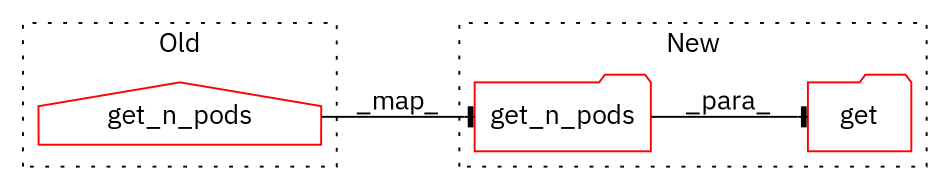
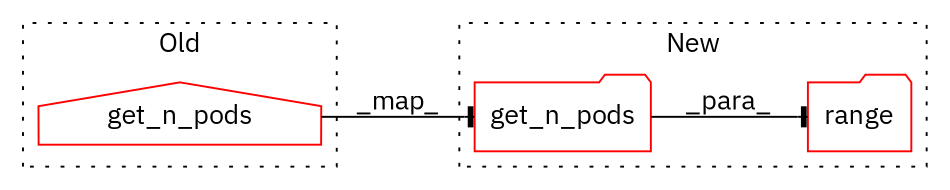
(860, 117) -> (860, 117)
